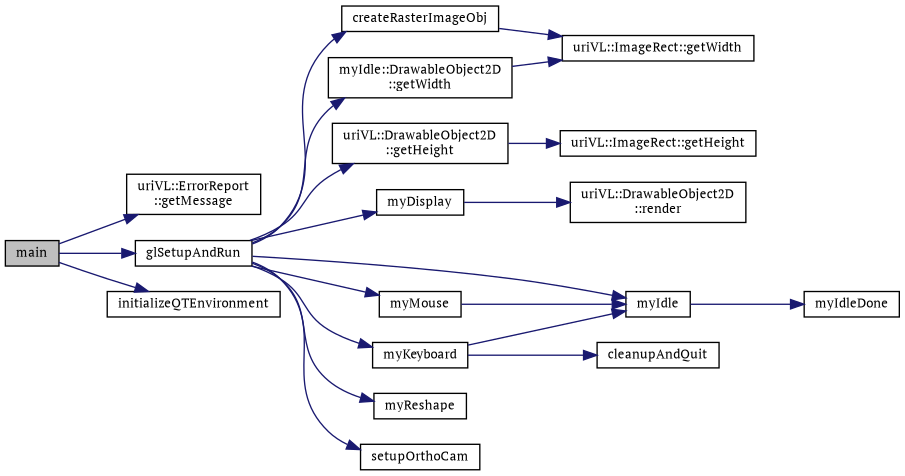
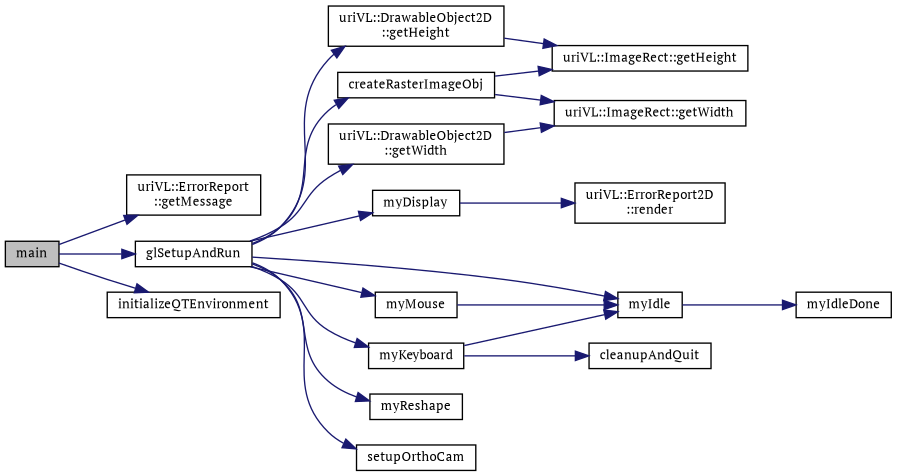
none -> (517, 74)
(420, 78) -> (416, 144)
(658, 202) -> (650, 203)
